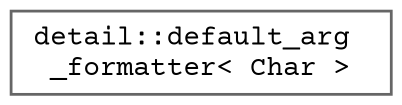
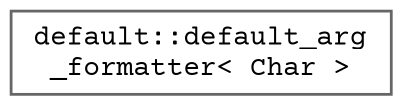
(201, 53) -> (201, 53)
